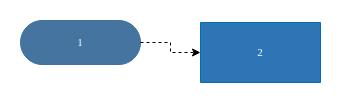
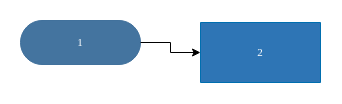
(171, 44) -> (171, 44)
